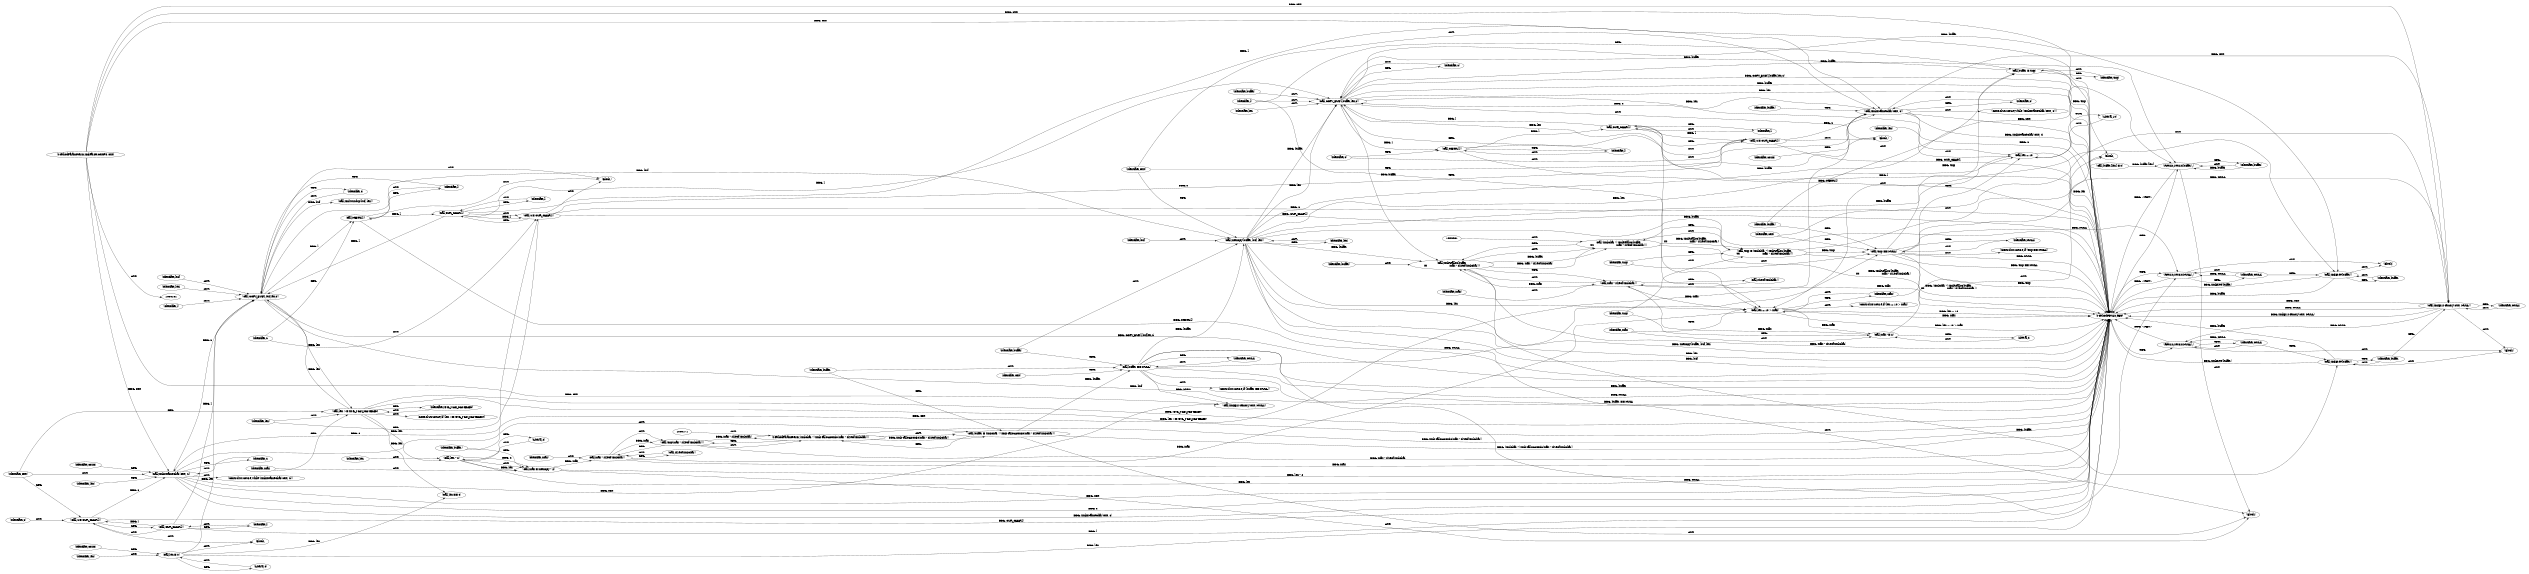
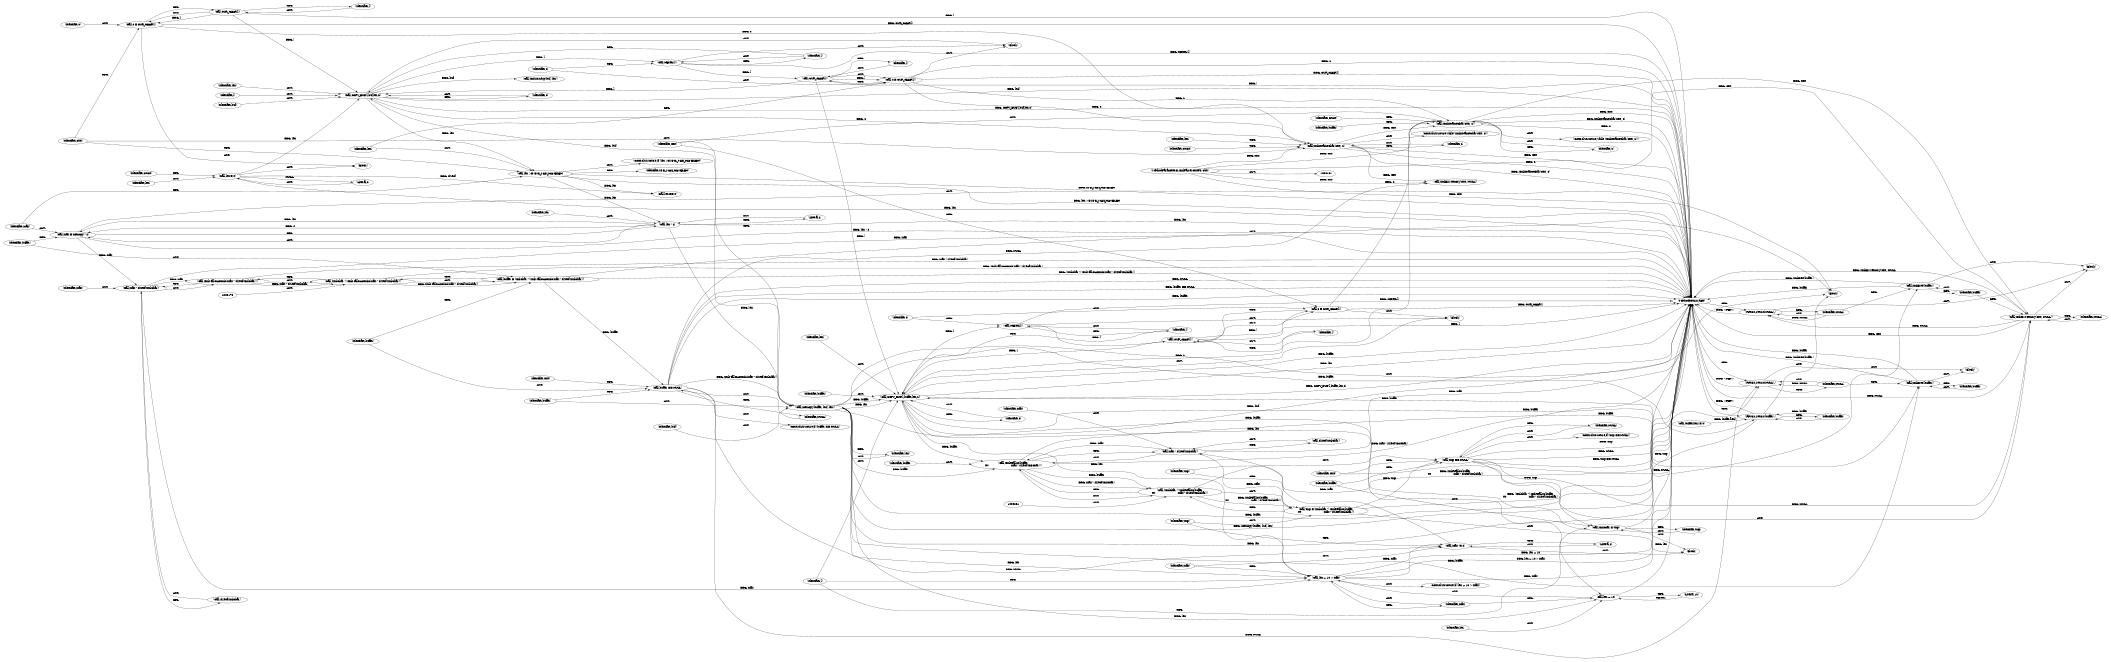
(1784, 64) -> (1396, 400)
(2024, 71) -> (1606, 528)
(2079, 114) -> (1661, 594)
(2079, 124) -> (1661, 598)
none -> (375, 235)
none -> (727, 322)
(1183, 329) -> (747, 377)
(1511, 347) -> (1018, 573)
(306, 356) -> none
(410, 412) -> none
(682, 432) -> (227, 295)
(820, 438) -> (363, 281)
(682, 443) -> (227, 281)
(314, 542) -> (448, 176)
(207, 567) -> (290, 177)
